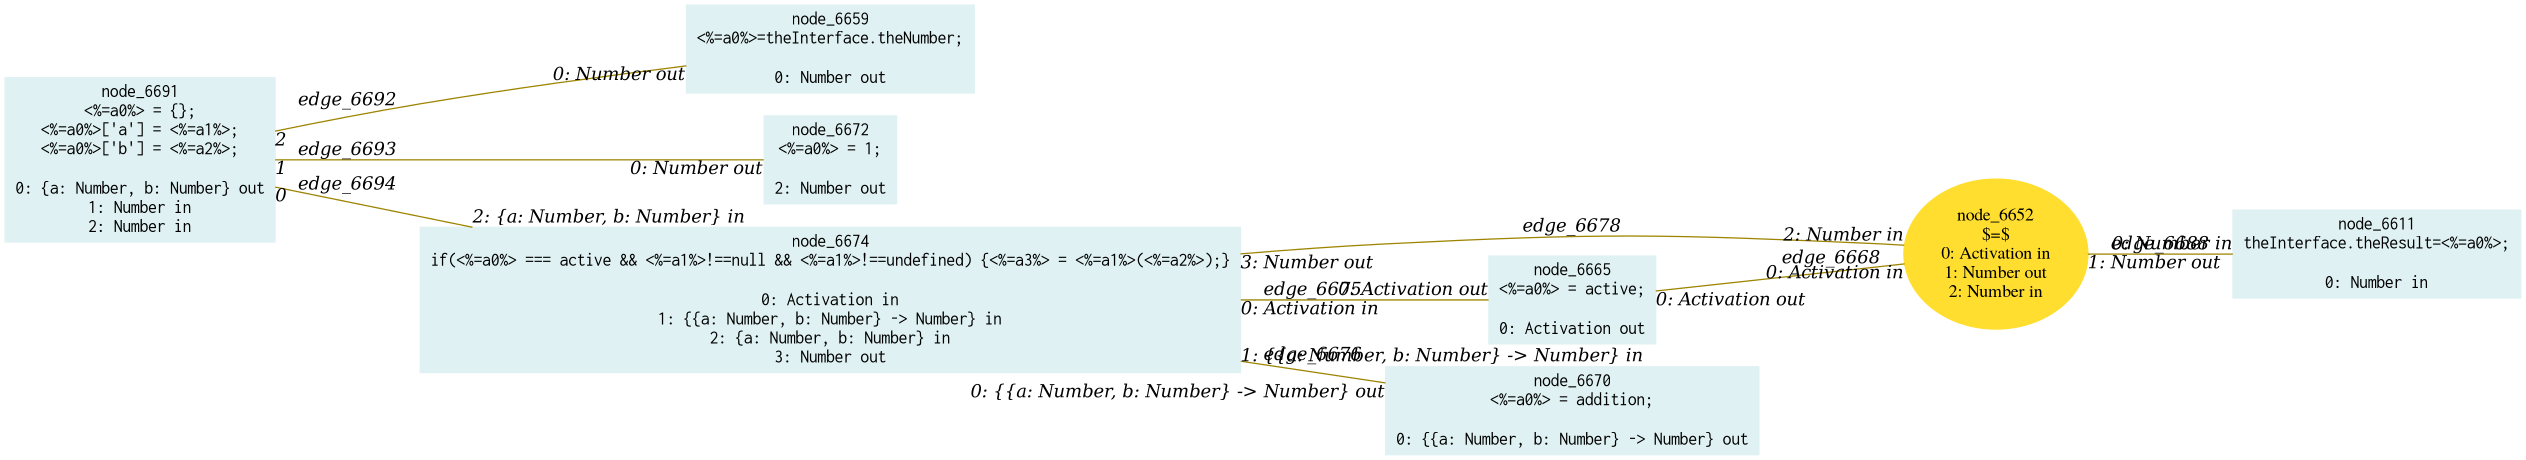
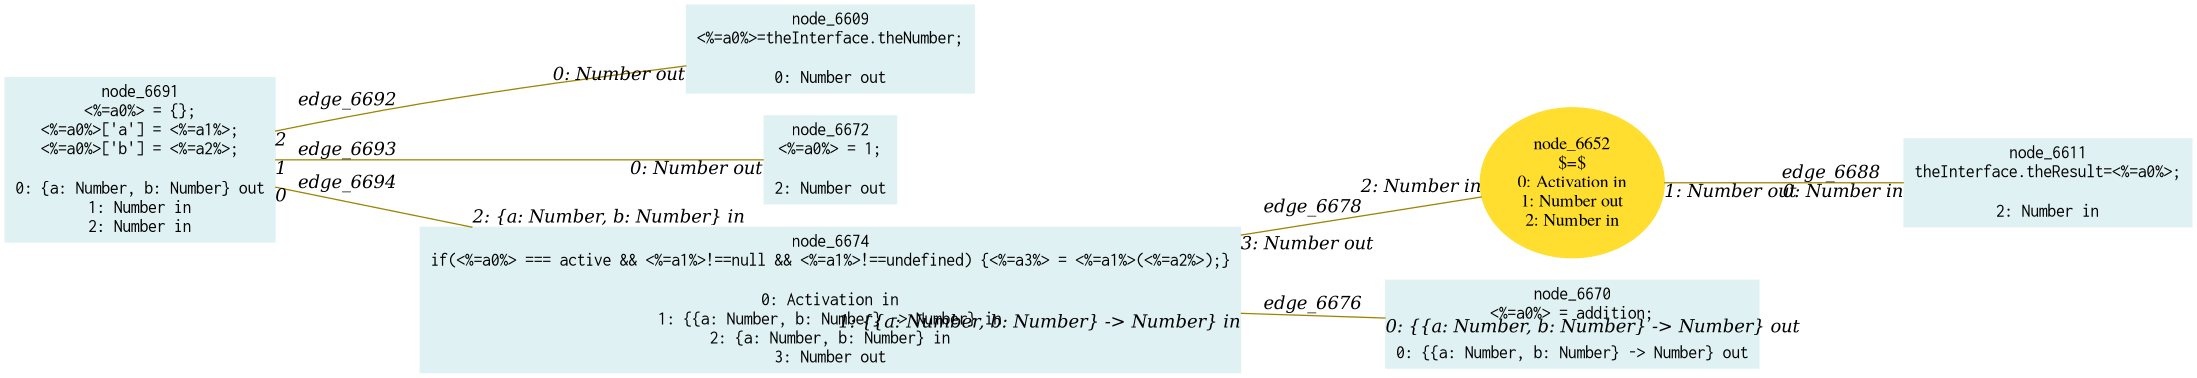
(830, 49) -> (830, 49)
(2377, 254) -> (2048, 183)
(1572, 300) -> none
